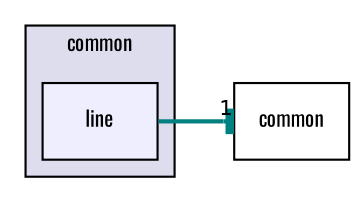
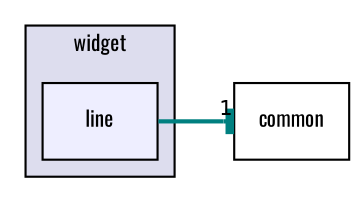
(100, 46) -> (100, 46)
